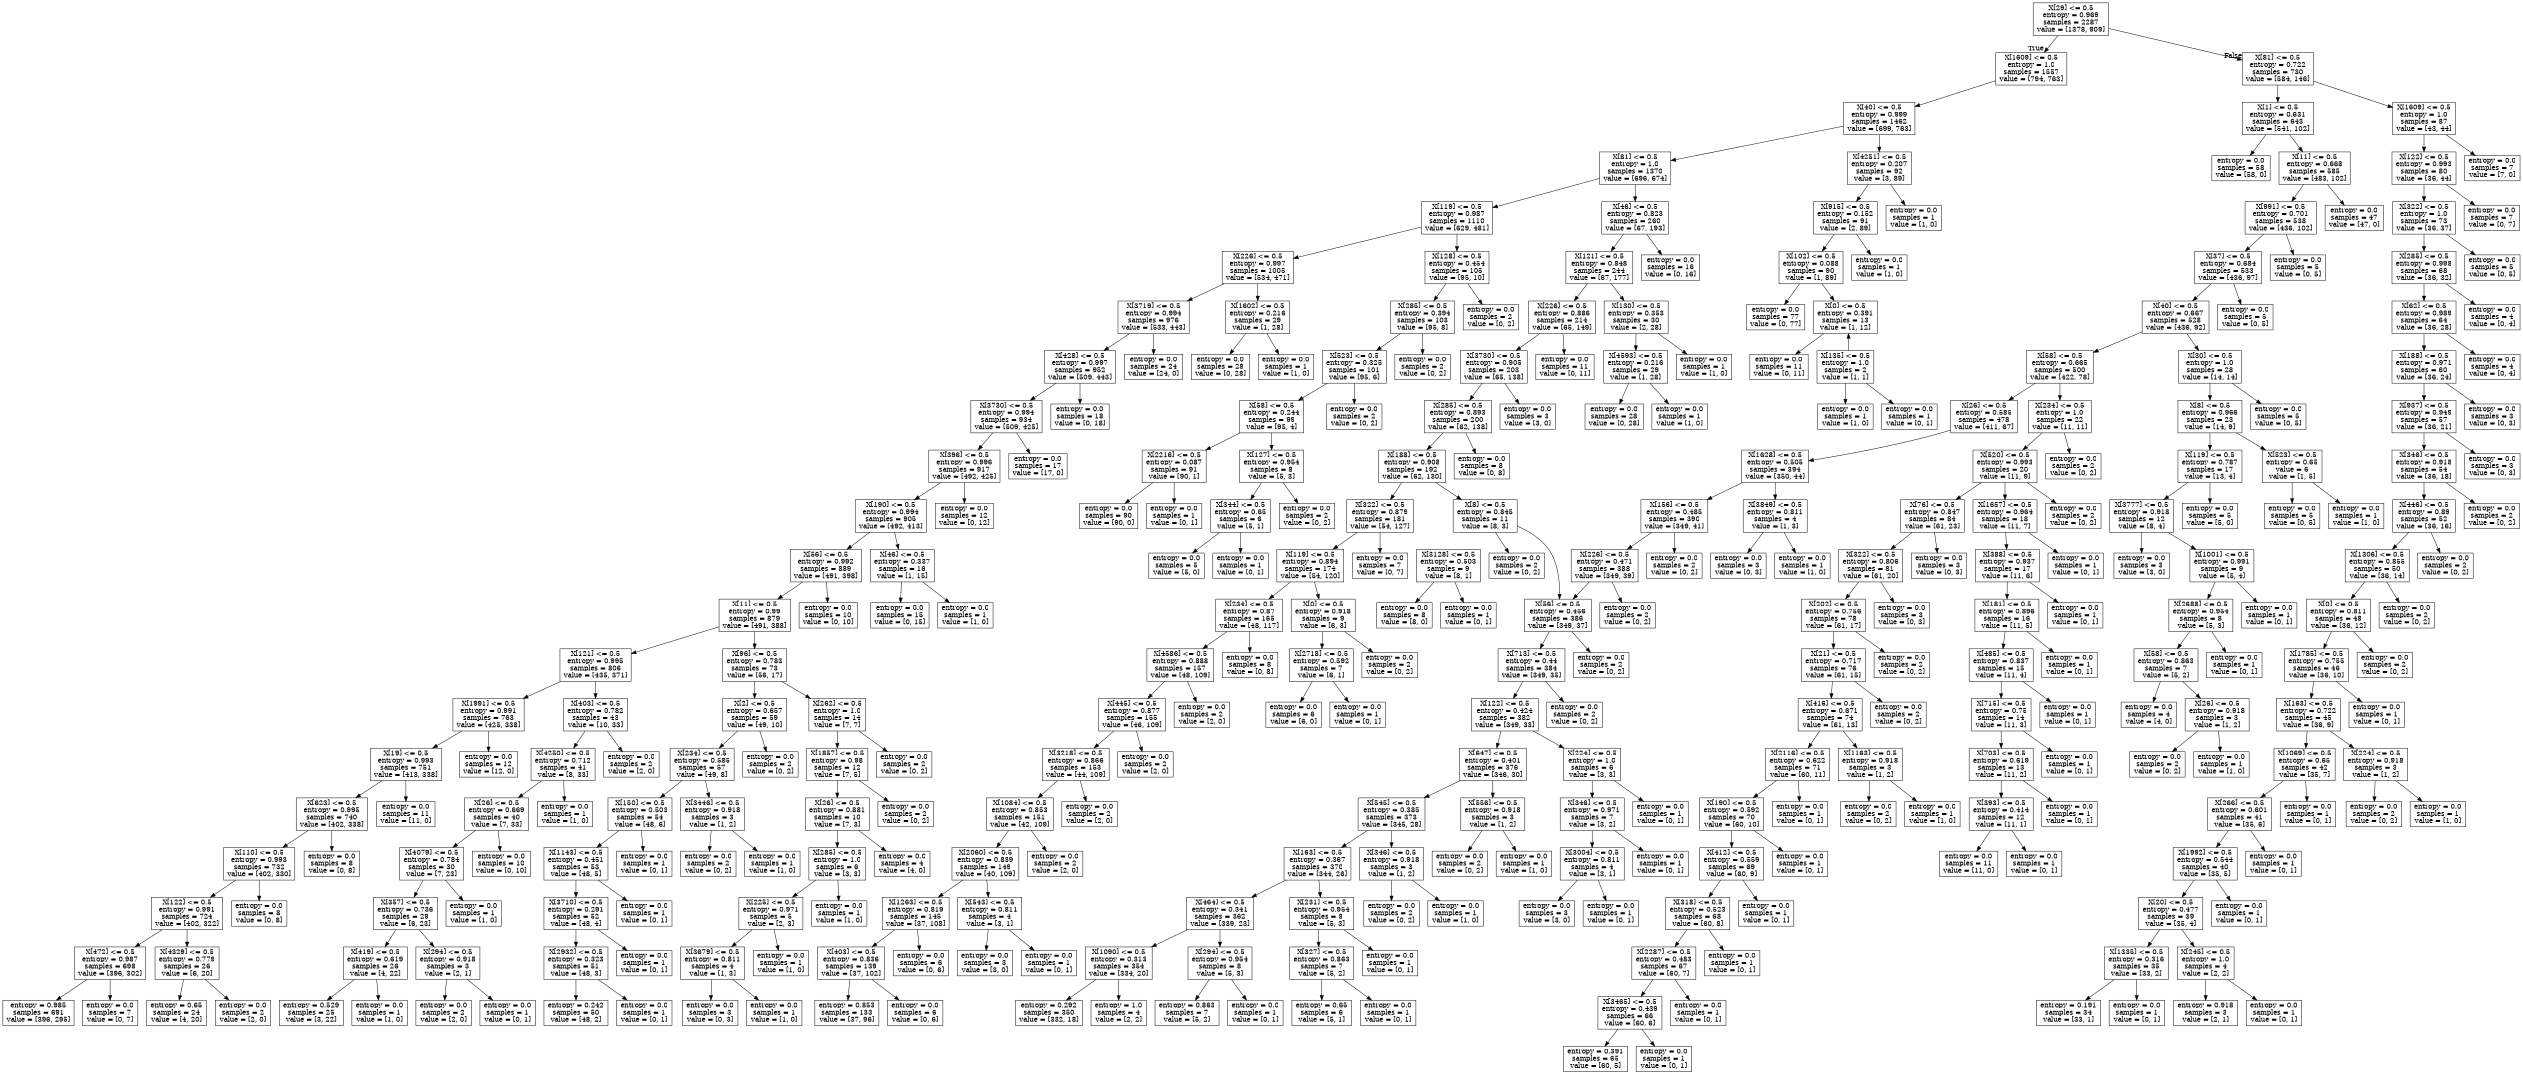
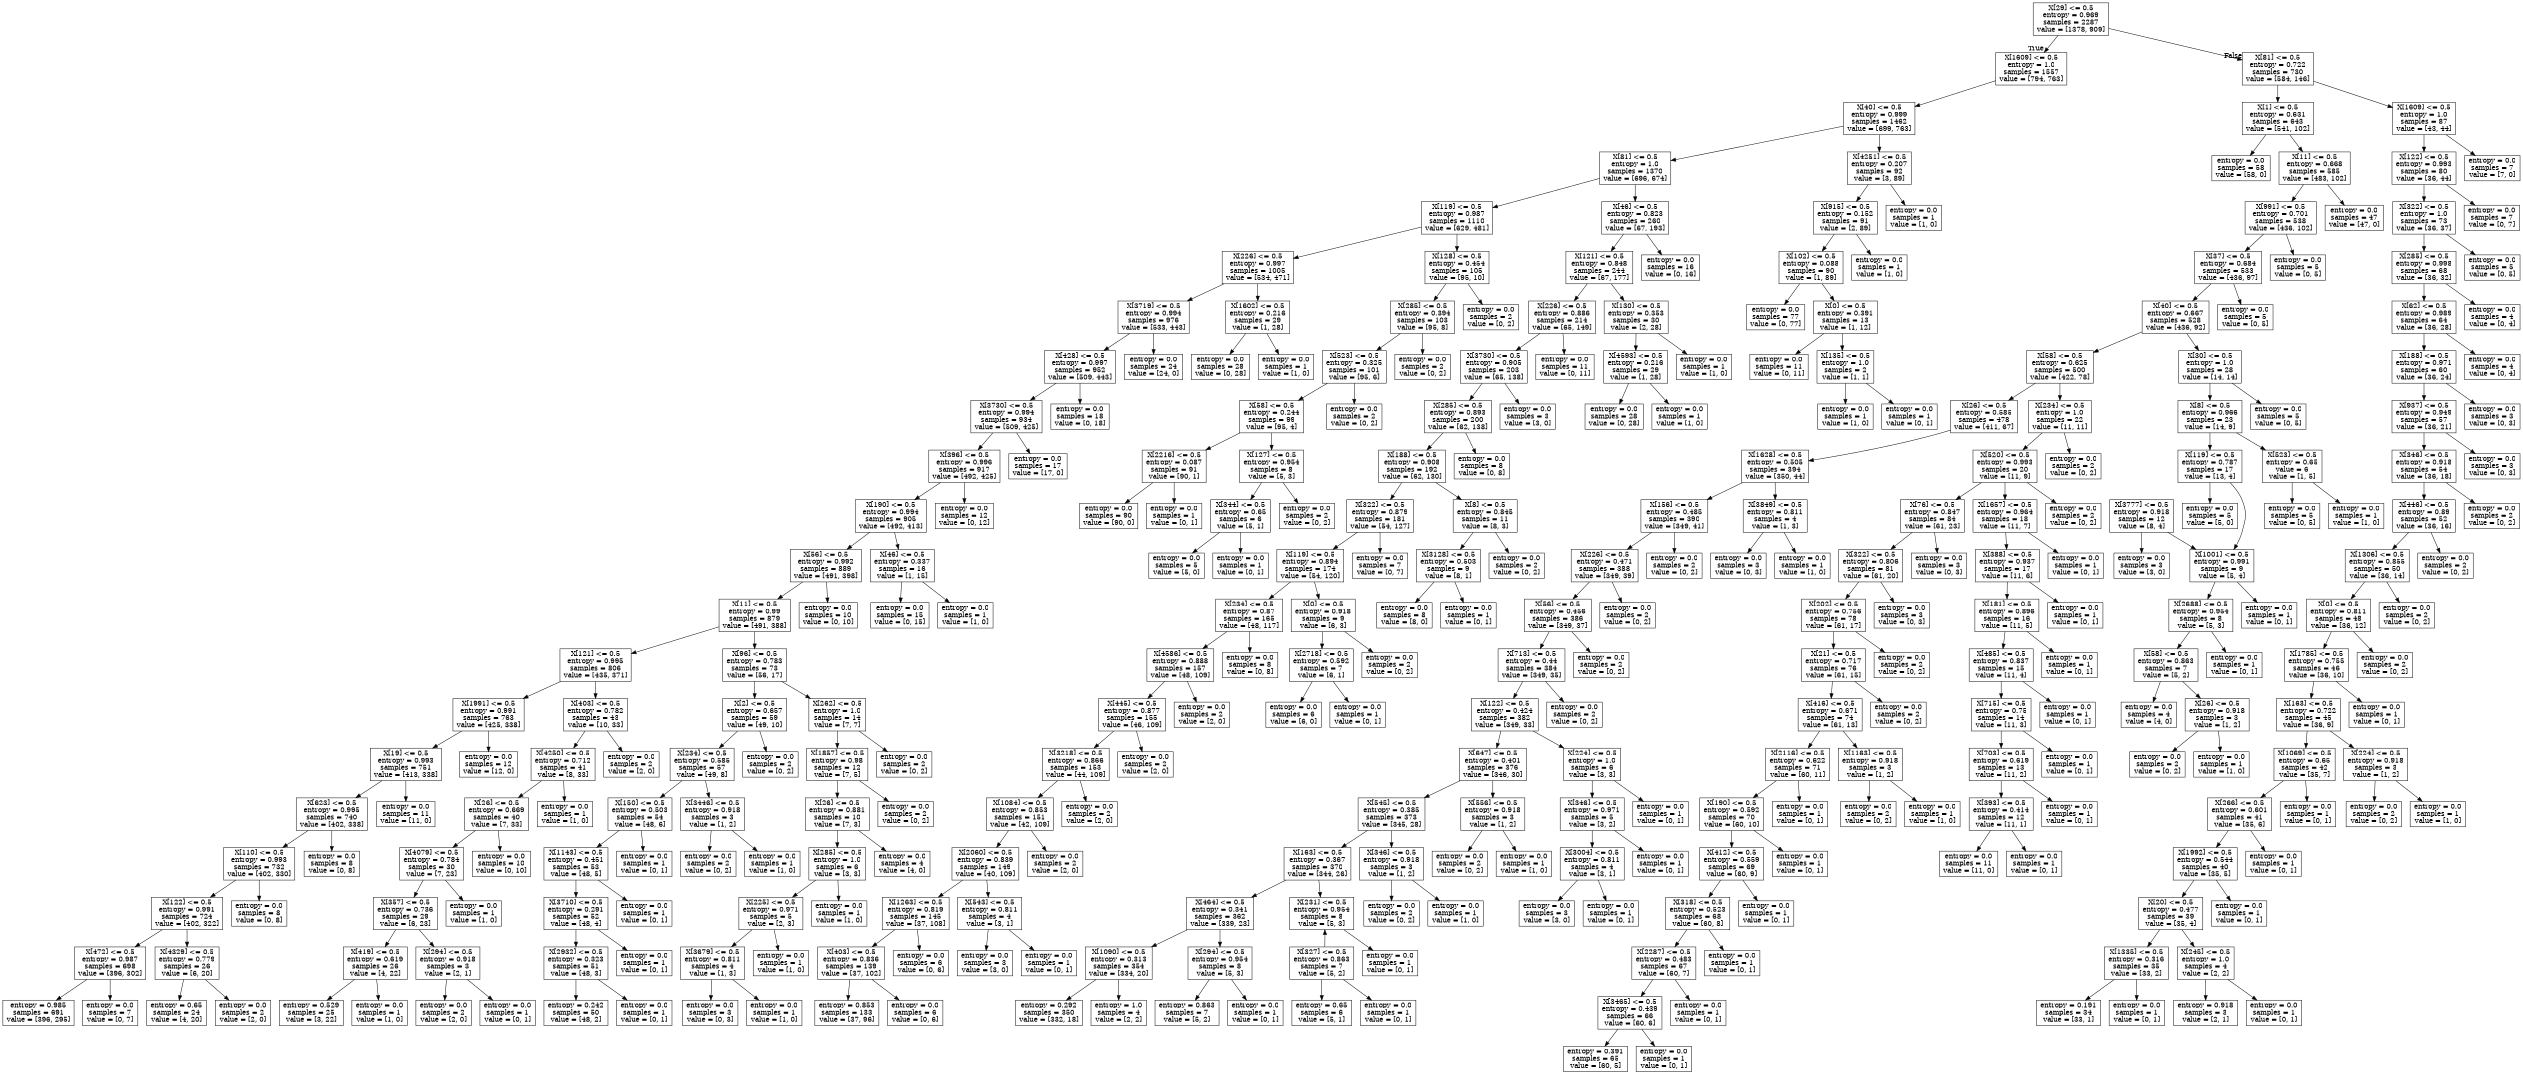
(1849, 344) -> (1842, 340)
(2060, 367) -> (2060, 367)
(2178, 490) -> (2245, 513)
(1551, 552) -> (1468, 539)
(1592, 814) -> (1592, 814)
(1319, 936) -> (1325, 941)
